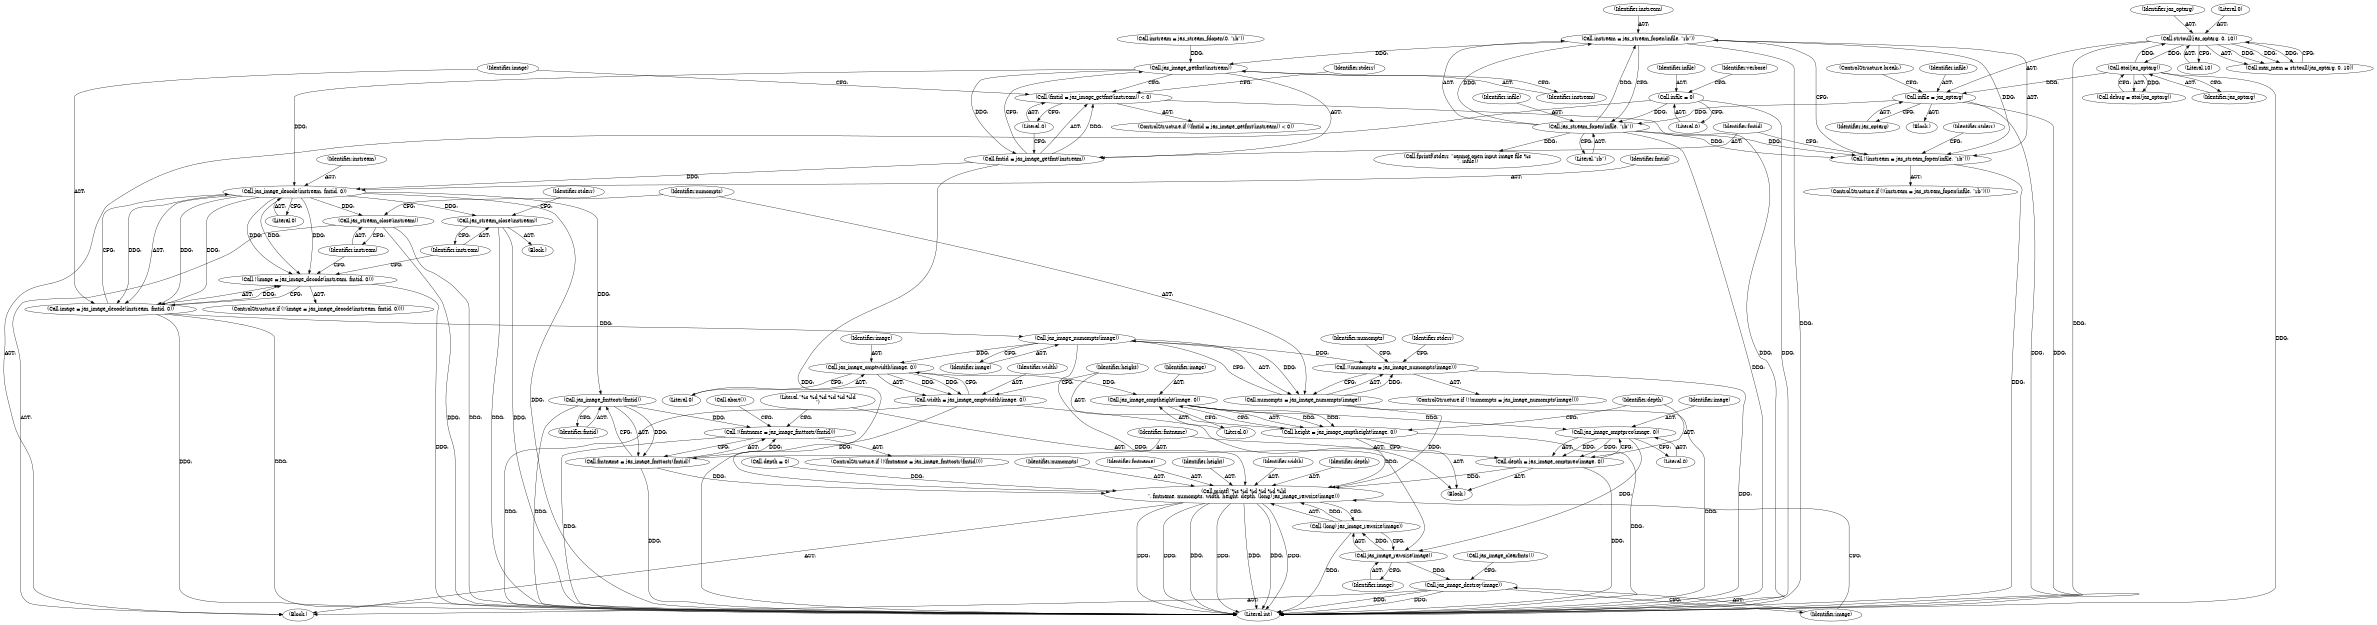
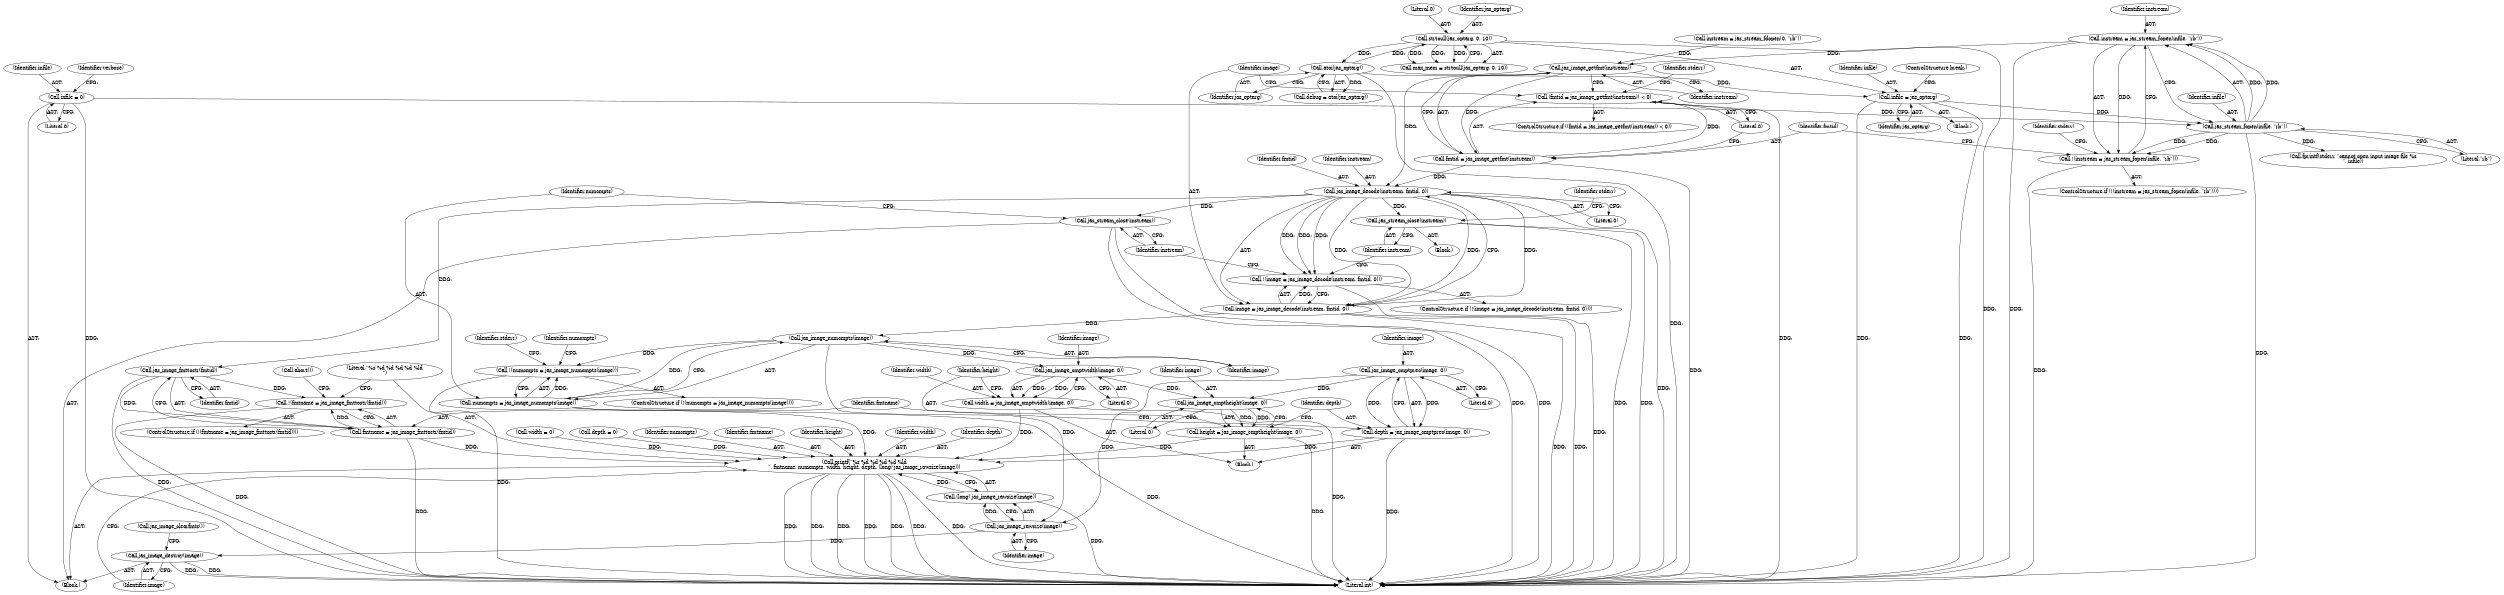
(2199, 69) -> none
(1375, 417) -> (1314, 387)
none -> (535, 433)
